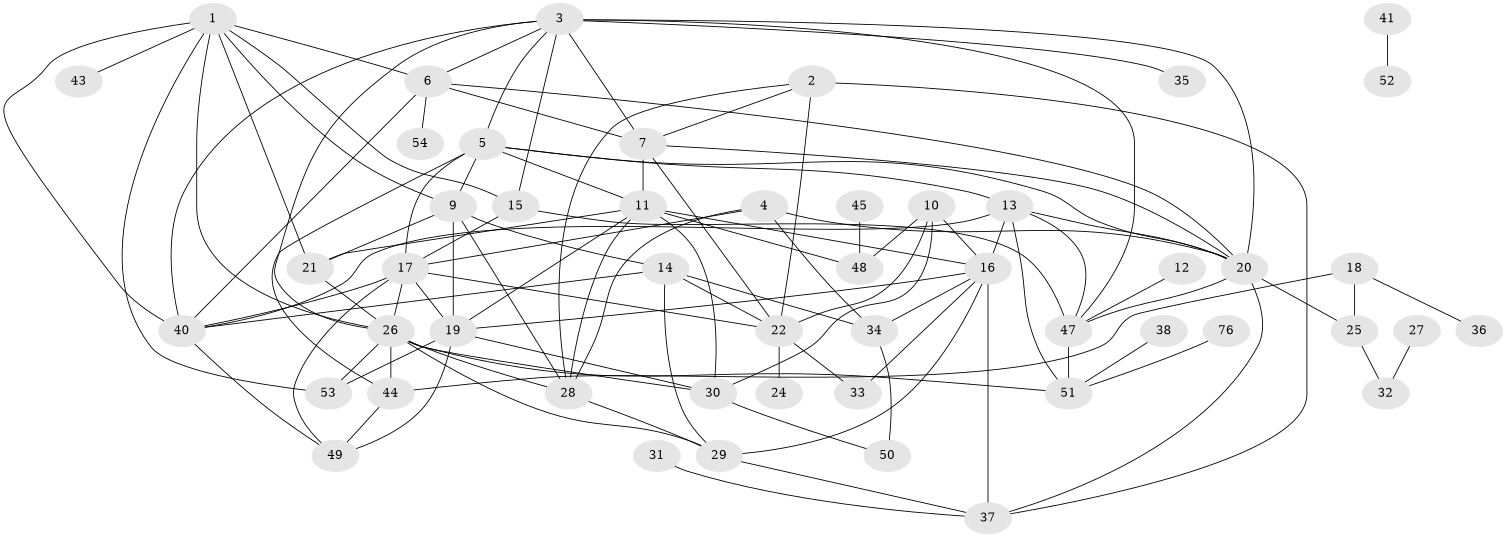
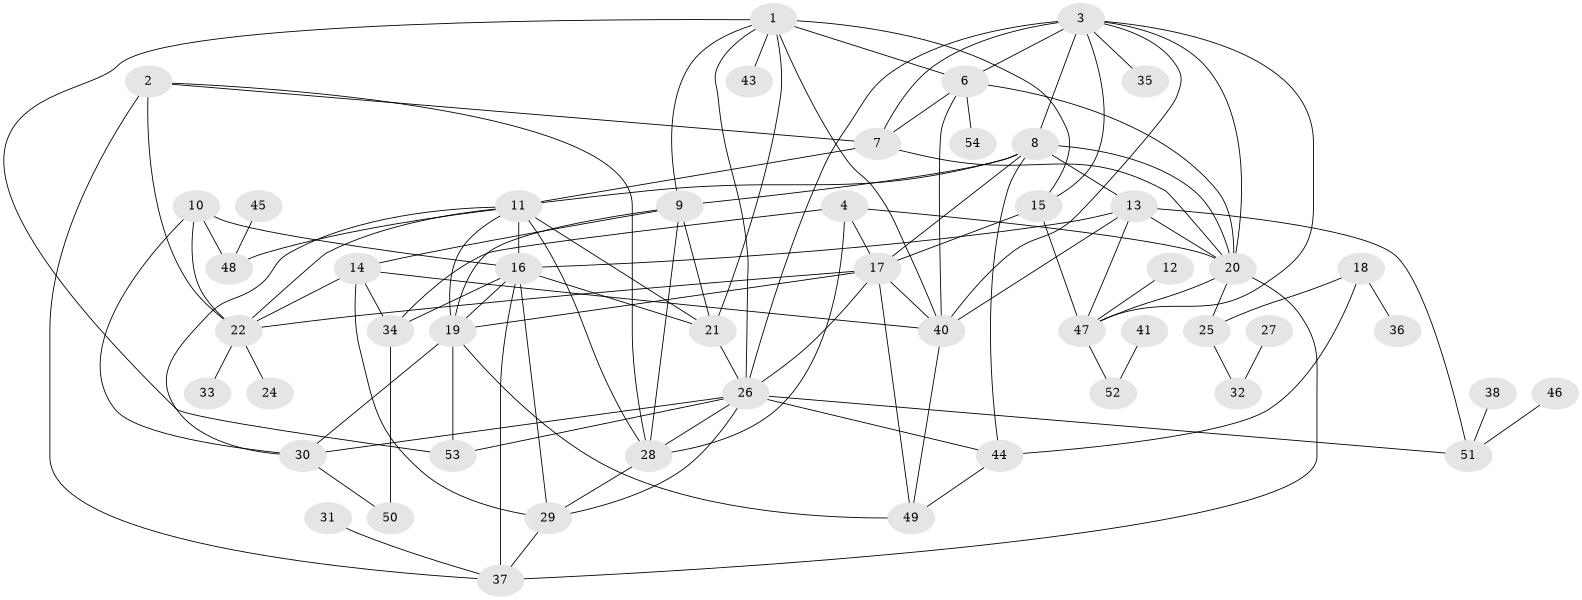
(483, 144) -> (1035, 144)
(711, 237) -> (362, 238)
(923, 331) -> (646, 309)
(1226, 331) -> (1555, 393)
(1069, 362) -> (1098, 362)
